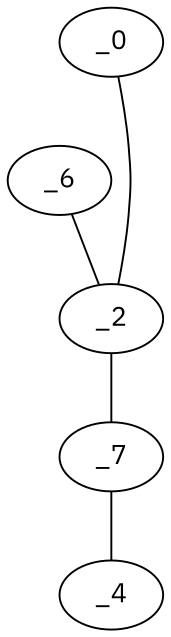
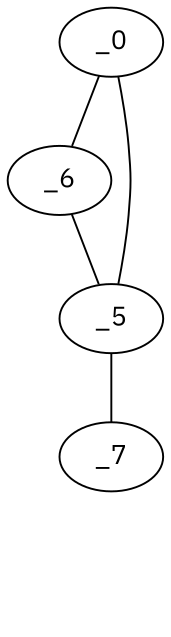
none -> (86, 111)
(111, 319) -> (111, 319)
(111, 595) -> none
